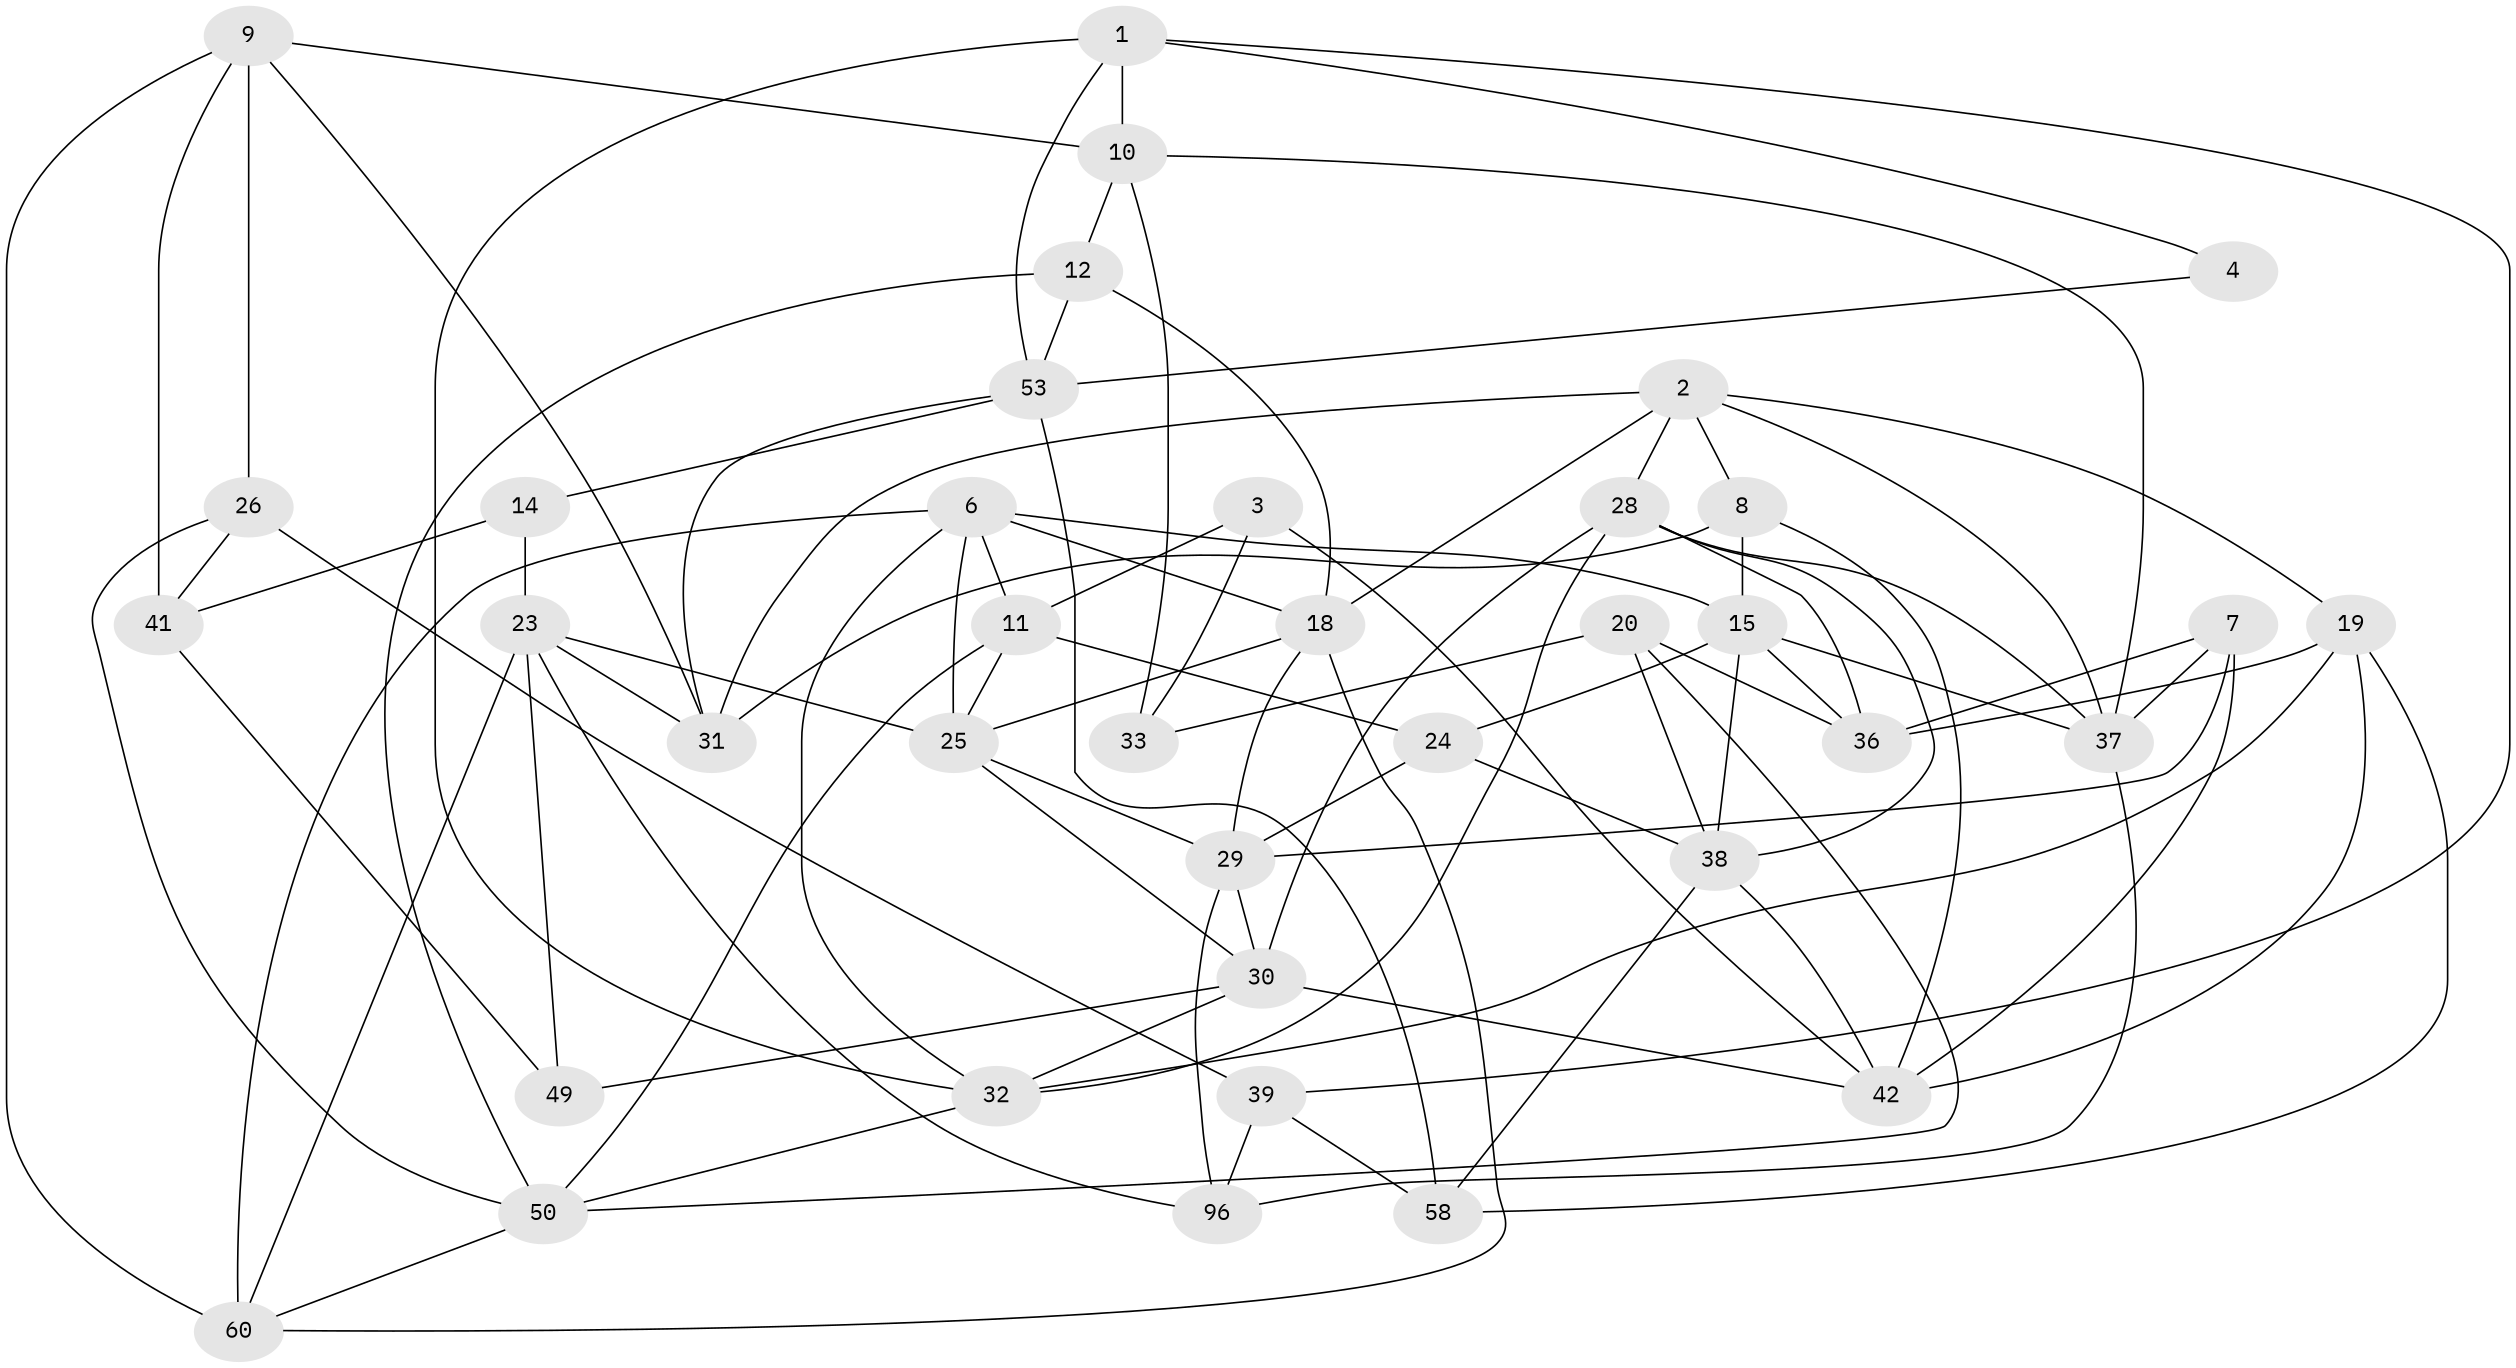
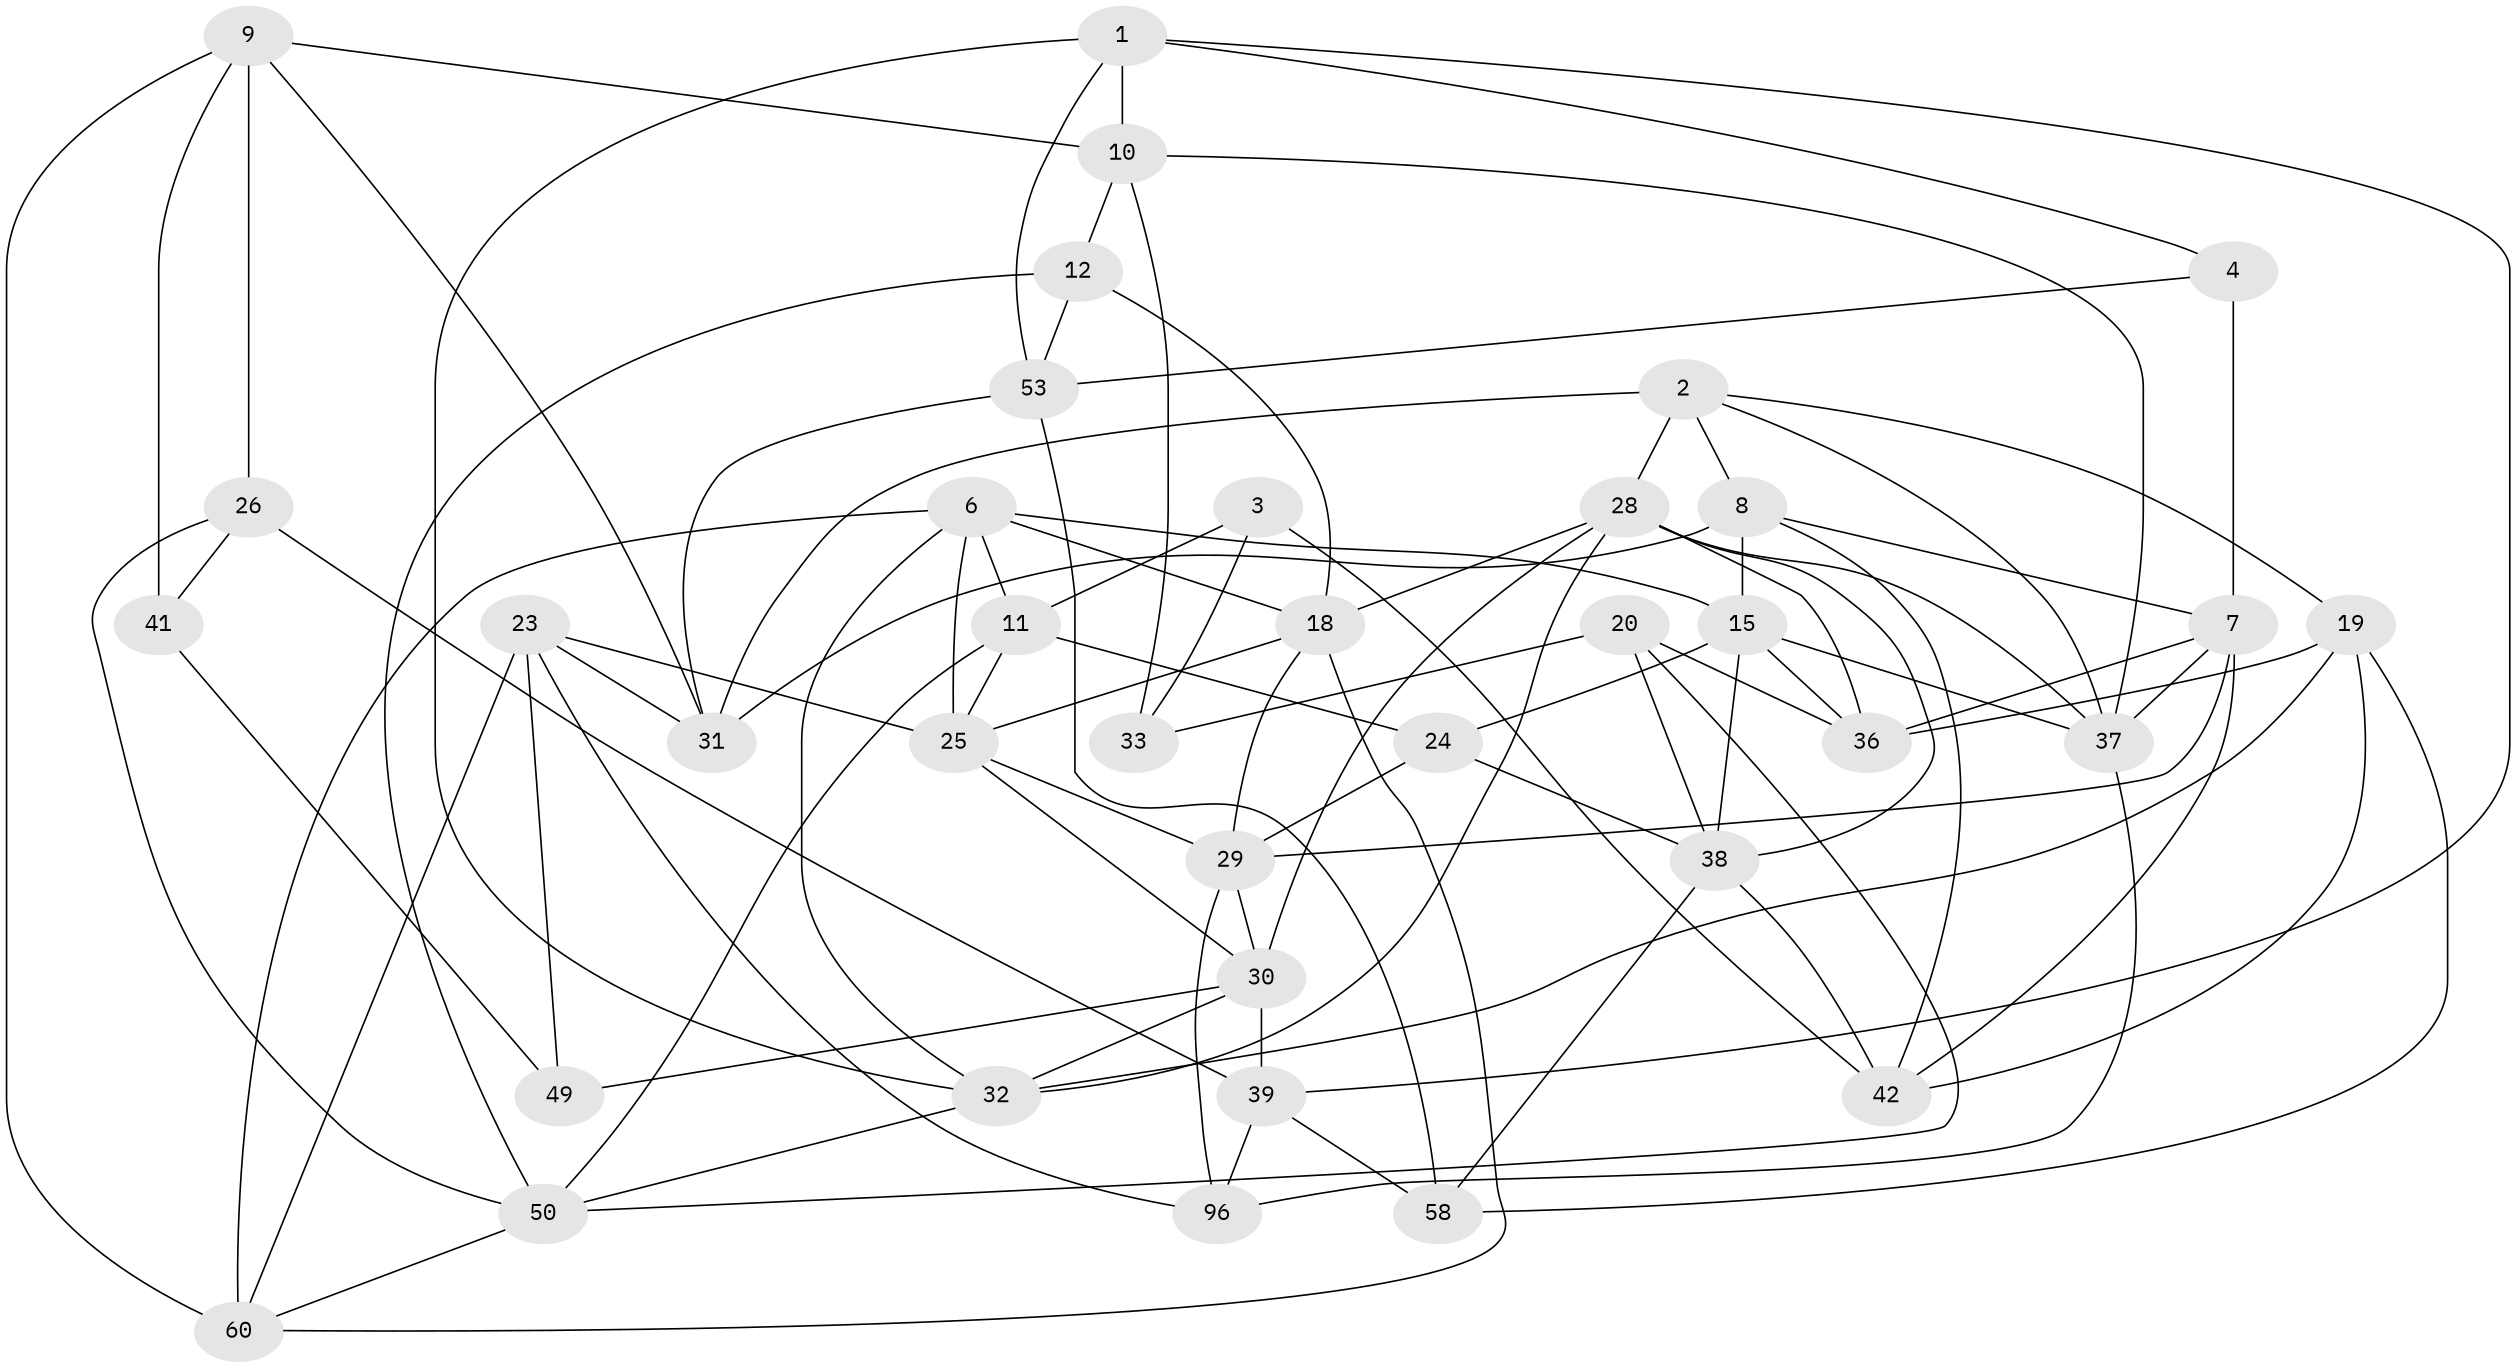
none -> (2233, 448)
(525, 507) -> none
(1502, 507) -> (1444, 577)
none -> (1988, 566)
(1560, 1035) -> (1261, 1027)
